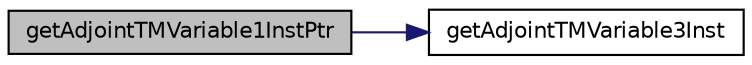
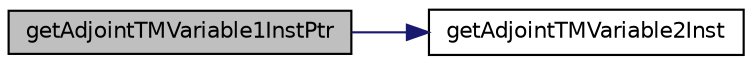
(586, 32) -> (586, 32)
